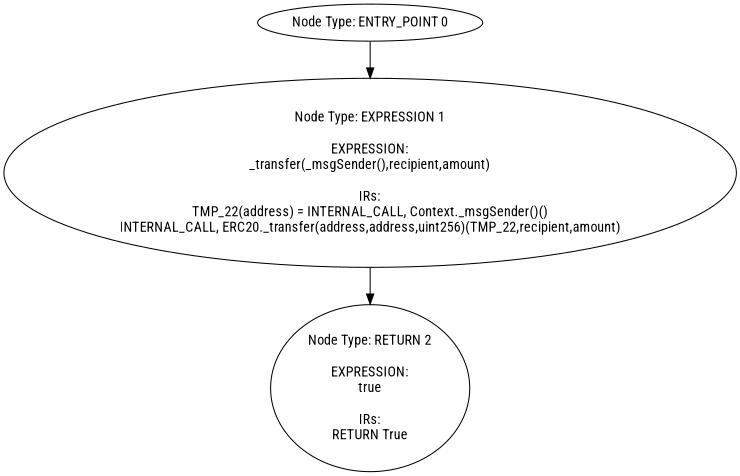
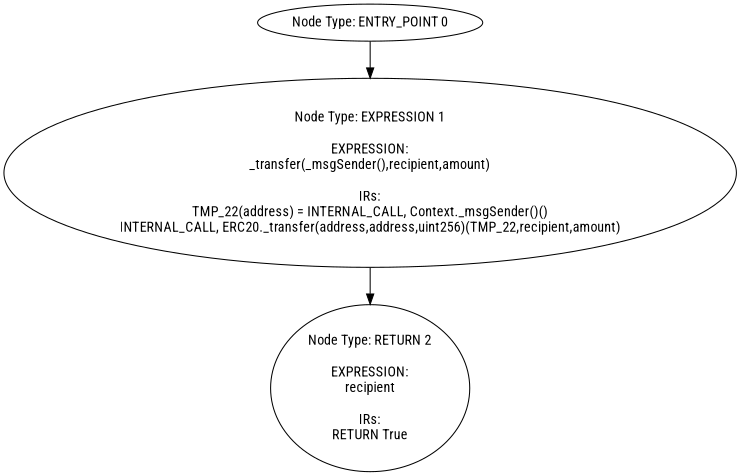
(370, 388) -> (370, 388)
